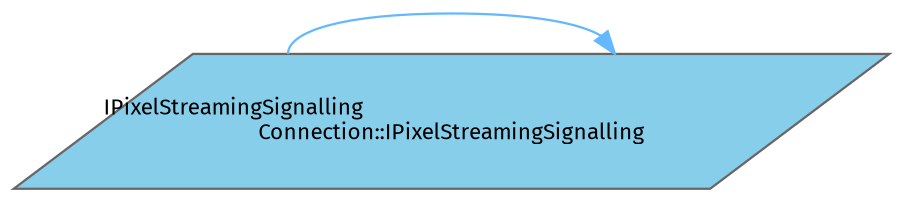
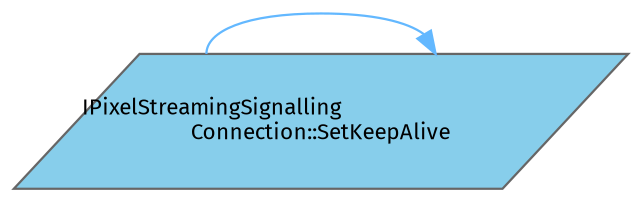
(451, 121) -> (321, 121)
